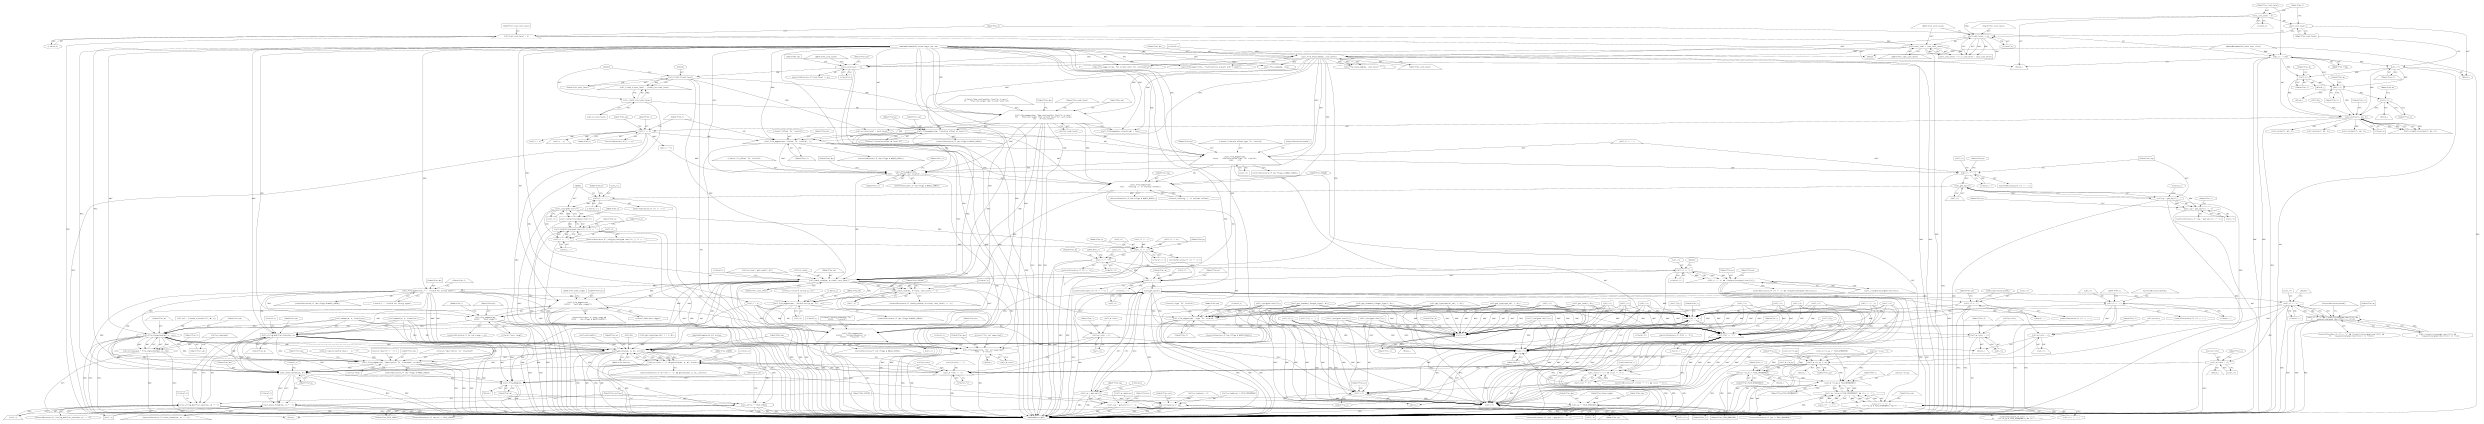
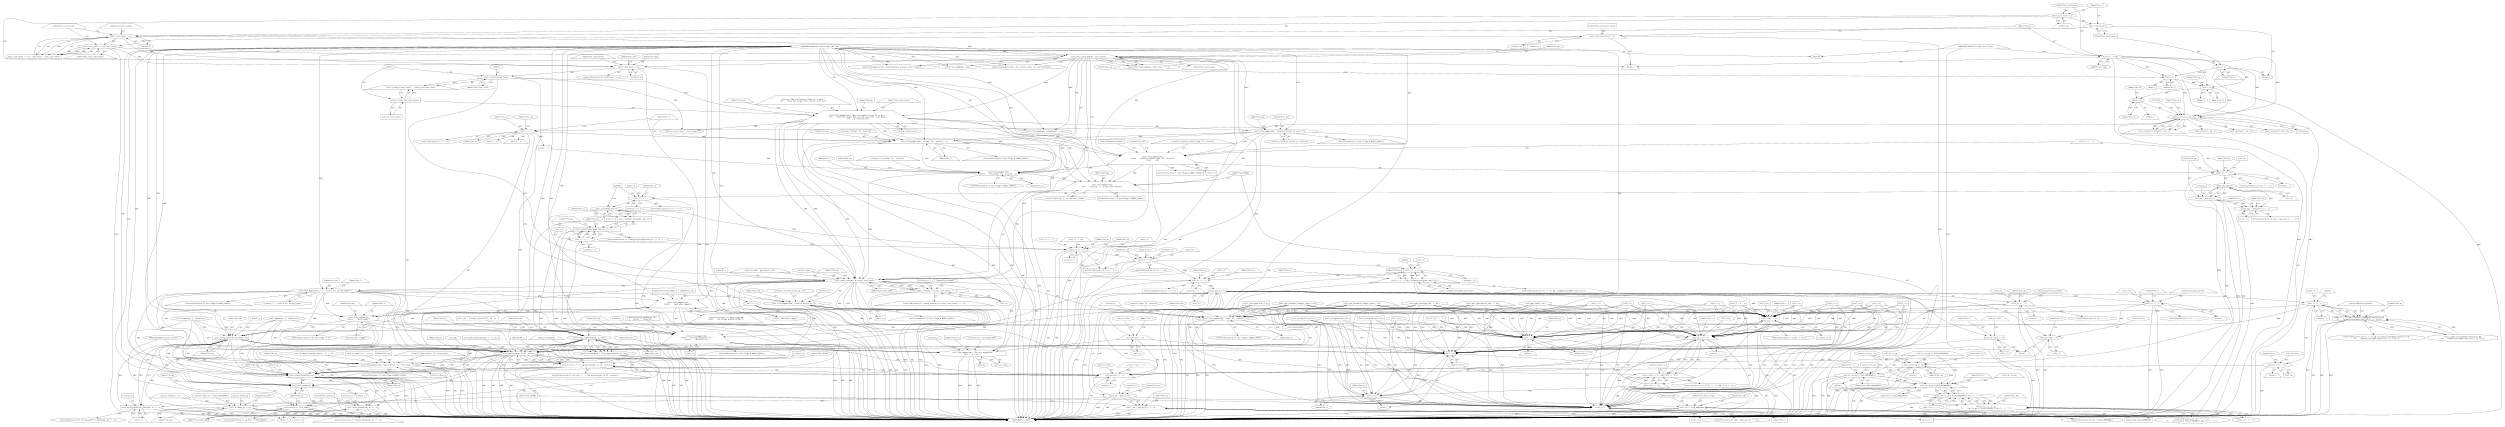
(1103, 265) -> (1119, 263)
(1270, 329) -> (1296, 310)
